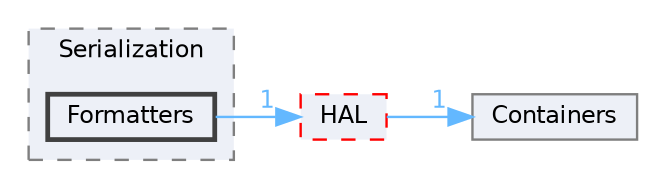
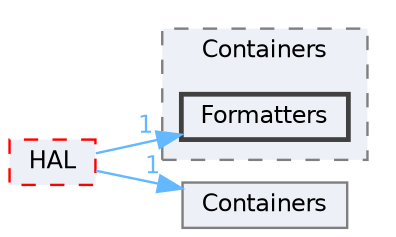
(131, 51) -> (265, 51)
(249, 117) -> (127, 147)
